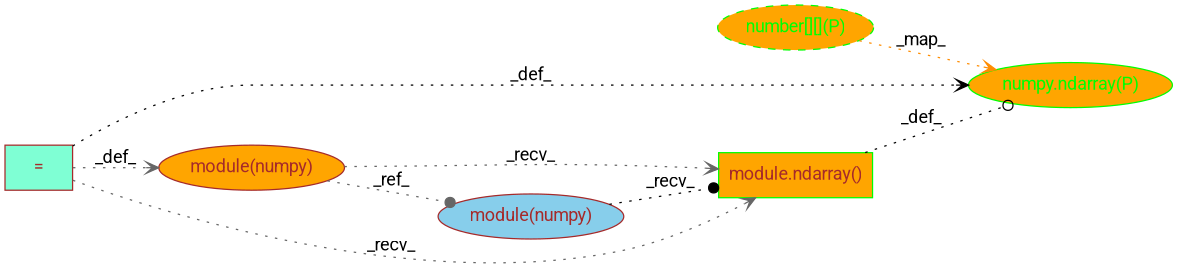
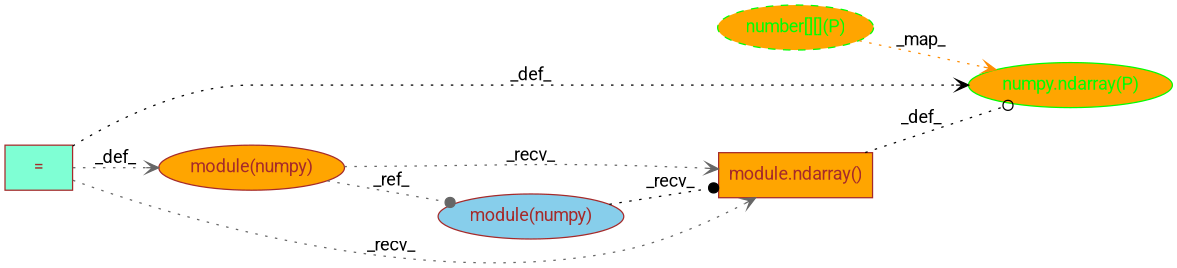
(796, 175) -> (796, 175)
